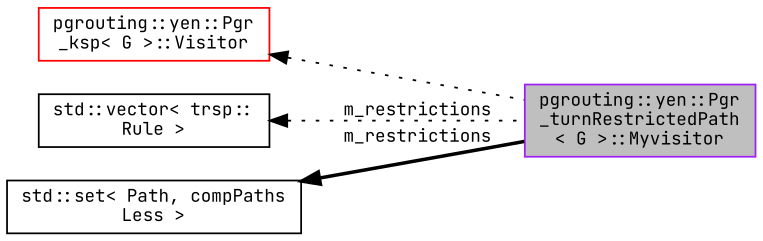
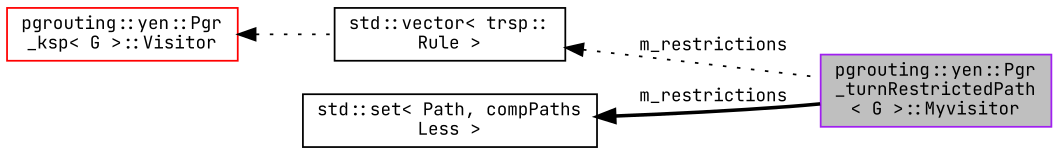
(406, 79) -> (295, 34)
